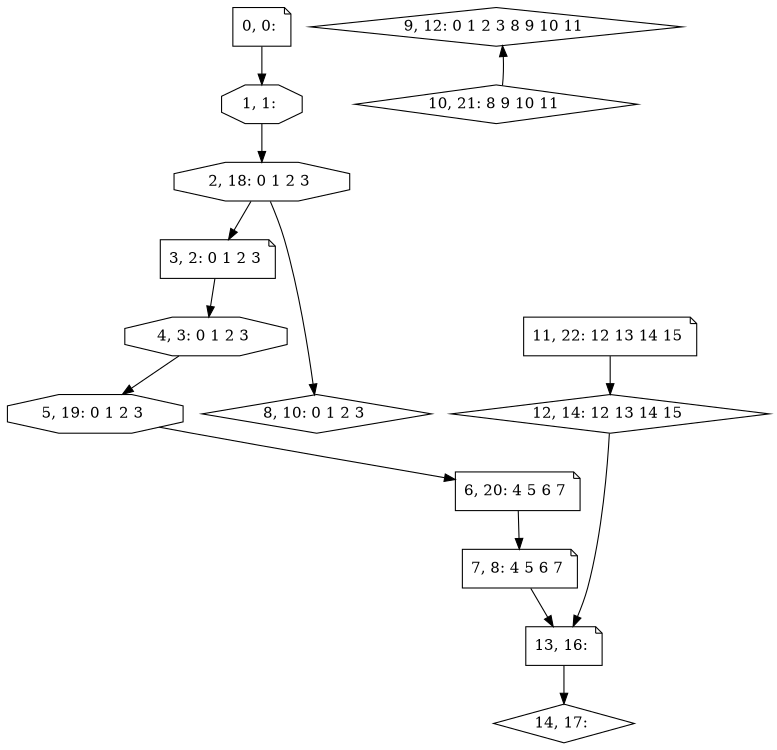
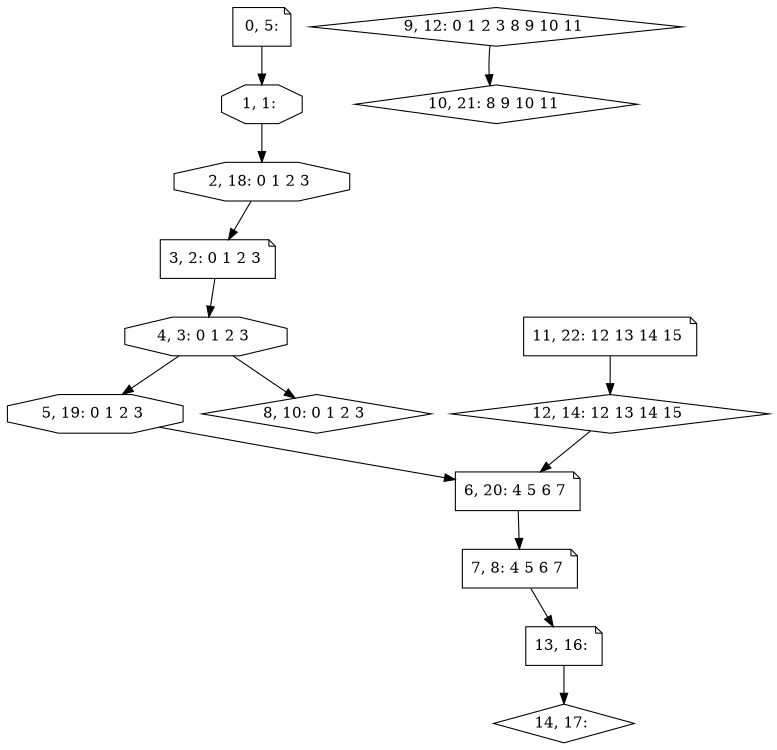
(262, 27) -> (262, 27)
(503, 71) -> (489, 60)
(297, 291) -> (259, 374)
(600, 526) -> (570, 448)
